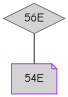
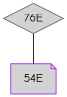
(34, 18) -> (33, 18)
